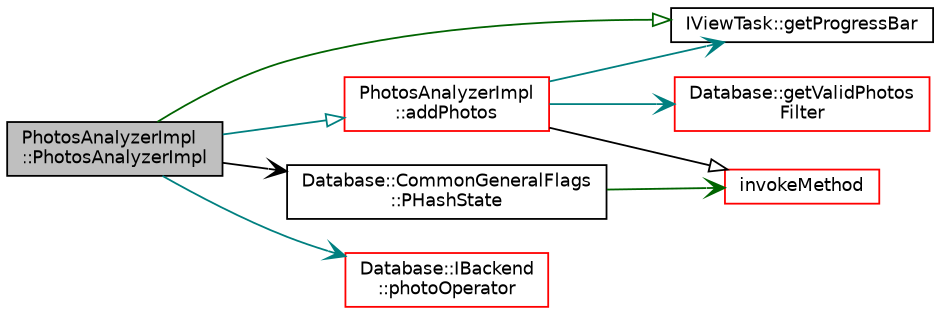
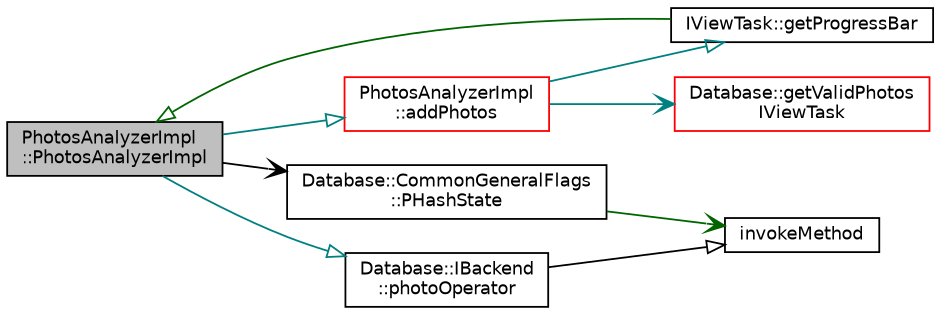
(397, 38) -> (415, 33)
(628, 64) -> (628, 64)
(802, 104) -> (802, 104)
(630, 147) -> (628, 257)
(802, 187) -> (802, 235)
(243, 218) -> (243, 218)
(447, 280) -> (447, 280)
